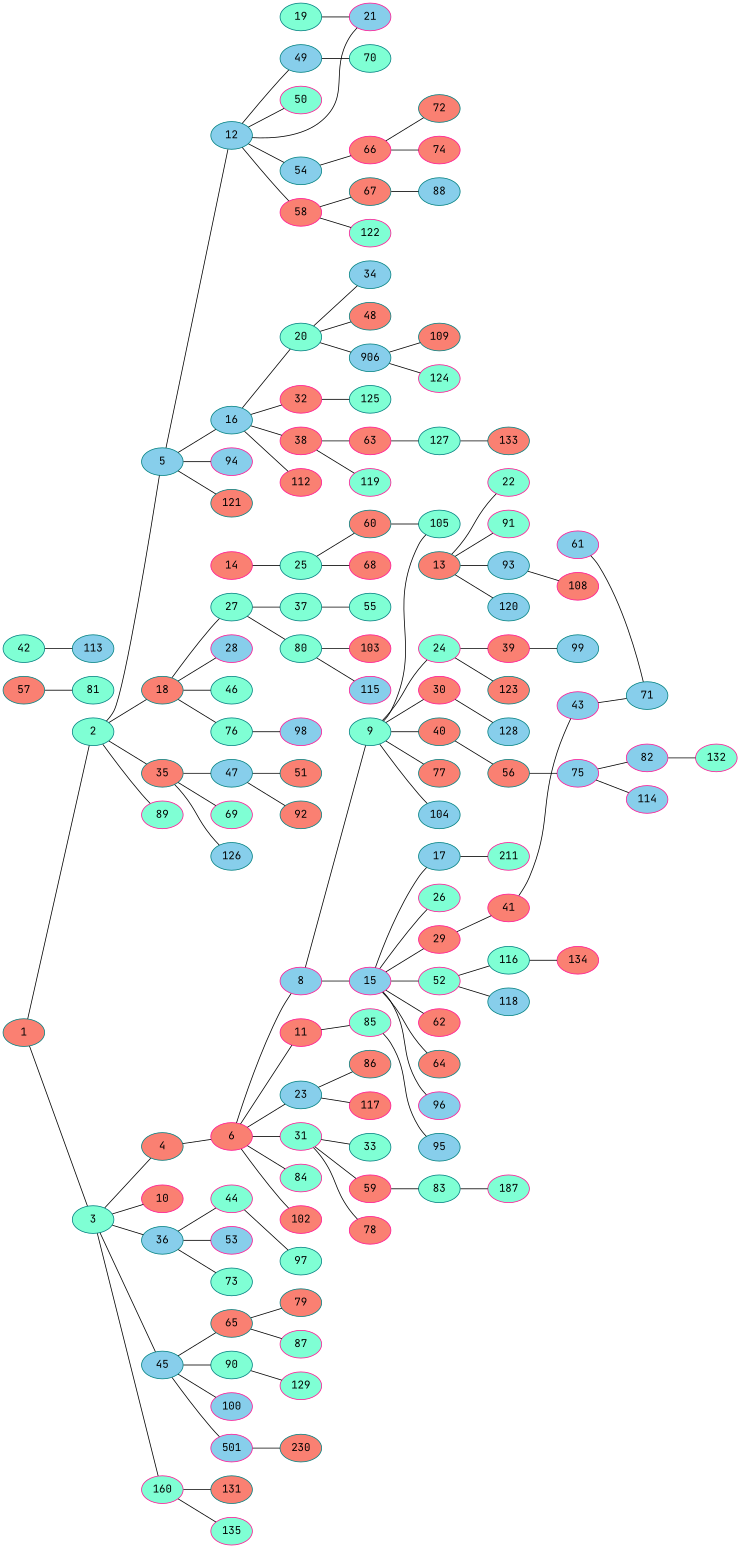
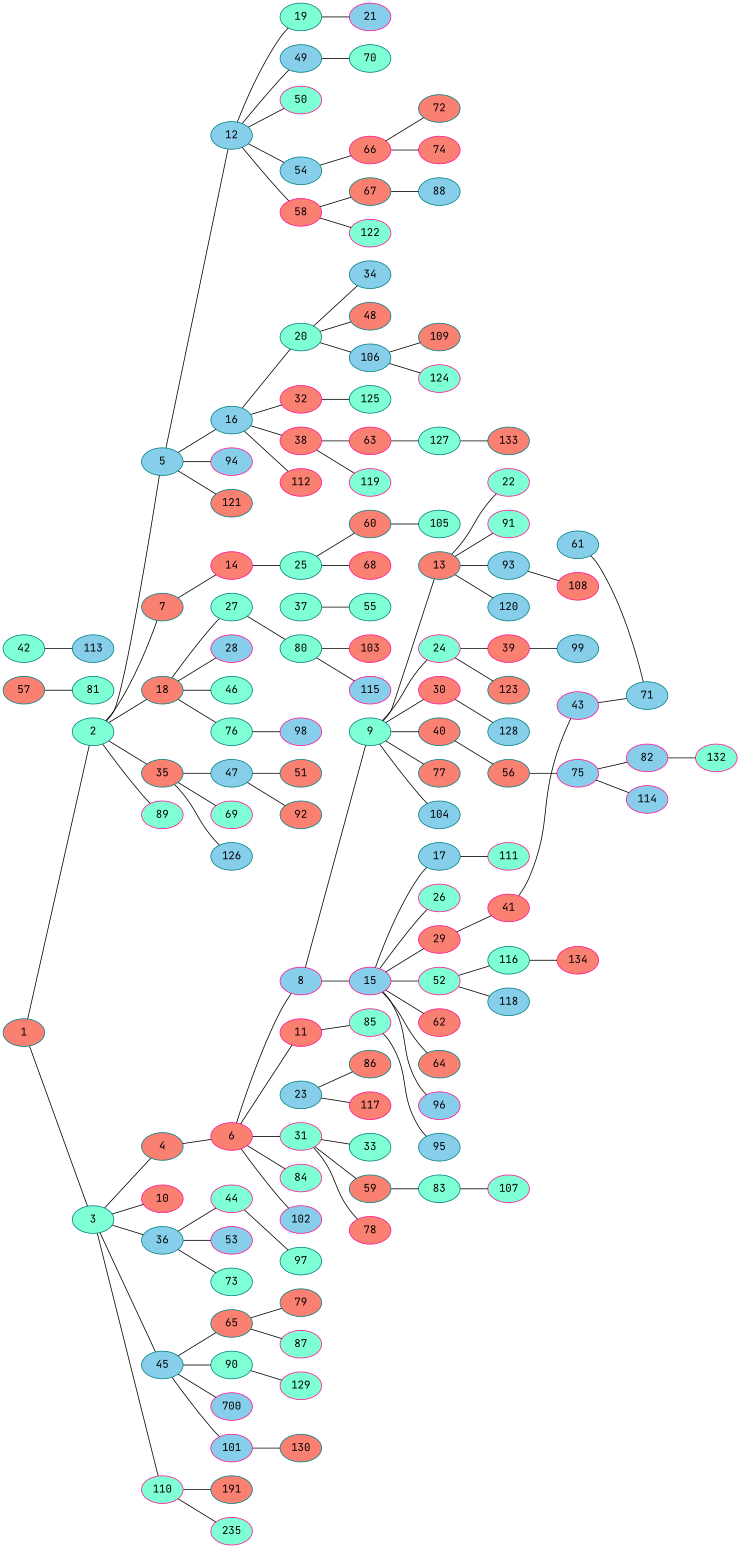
(331, 110) -> (259, 73)
(370, 358) -> (370, 358)
(578, 545) -> (578, 545)
none -> (162, 607)
(266, 607) -> none
(405, 628) -> (411, 651)
(509, 856) -> (509, 856)
(266, 1116) -> none
(370, 1189) -> (370, 1189)
(509, 1189) -> (509, 1189)
(301, 1220) -> (301, 1220)
(232, 1407) -> (232, 1407)
(232, 1448) -> (232, 1448)
(301, 1448) -> (301, 1448)
(162, 1490) -> (162, 1490)
(232, 1490) -> (232, 1490)
(232, 1531) -> (232, 1531)
